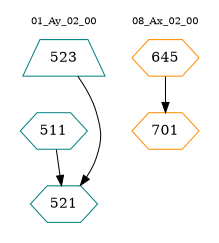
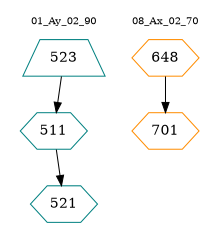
(64, 22) -> (64, 22)
(165, 22) -> (165, 22)
(165, 58) -> (165, 58)
(100, 126) -> (60, 89)
